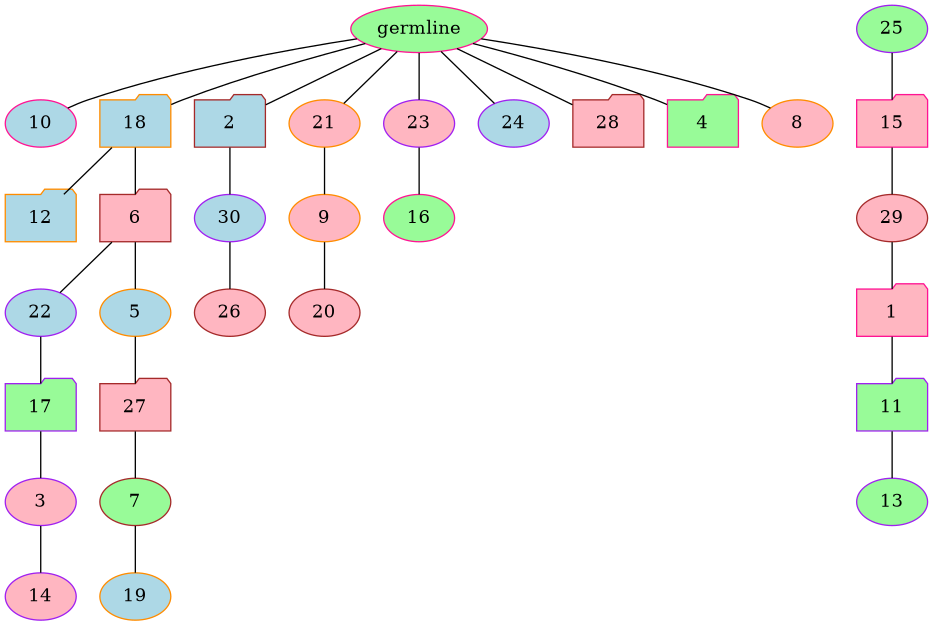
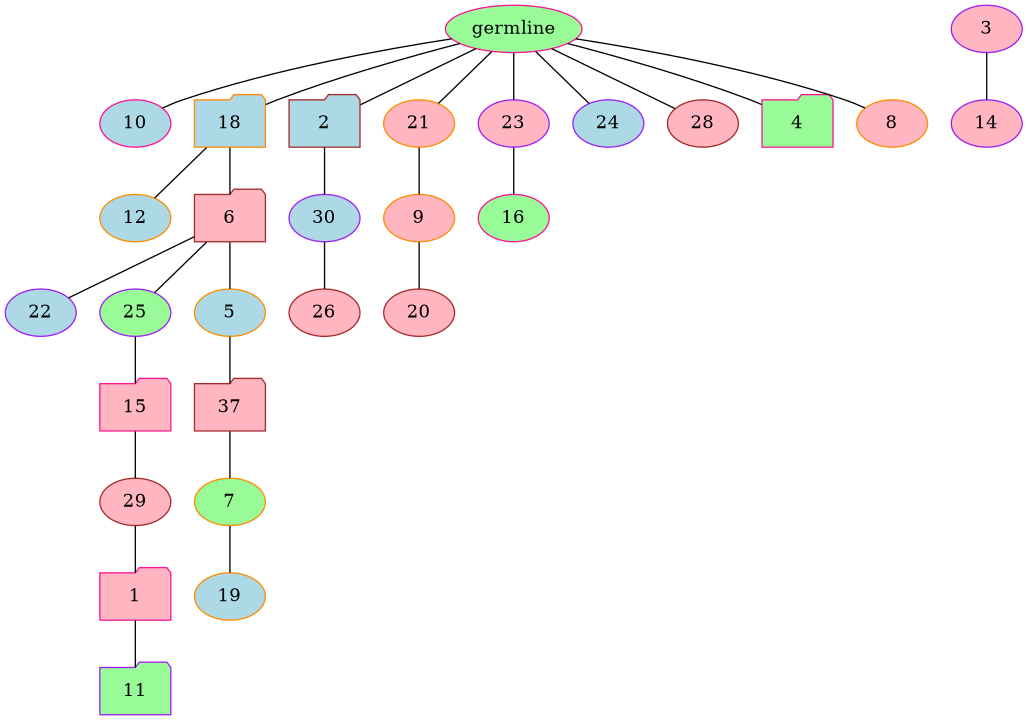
(608, 124) -> (703, 124)
(41, 218) -> (135, 218)
none -> (181, 267)
(41, 407) -> none
(135, 407) -> (230, 407)
(135, 502) -> (230, 502)
(892, 502) -> none
